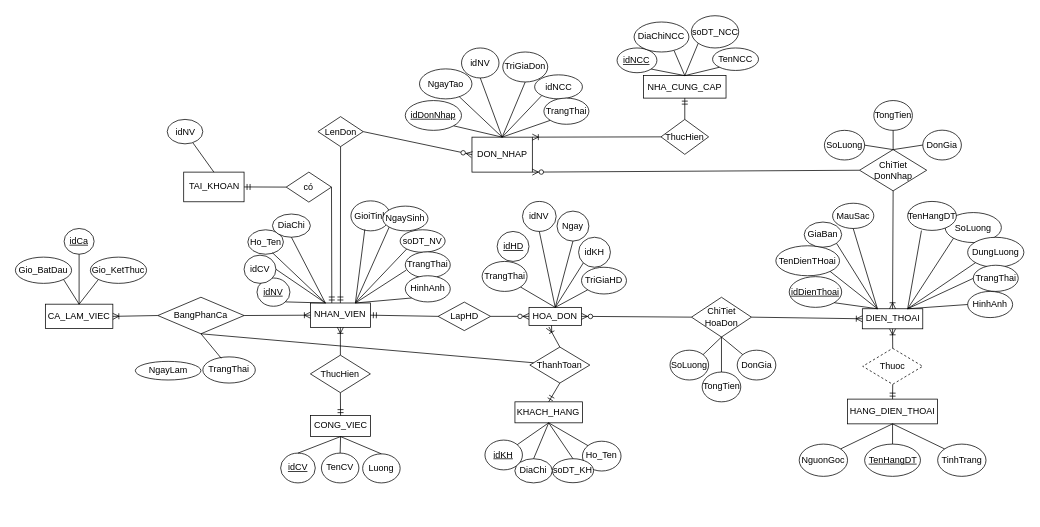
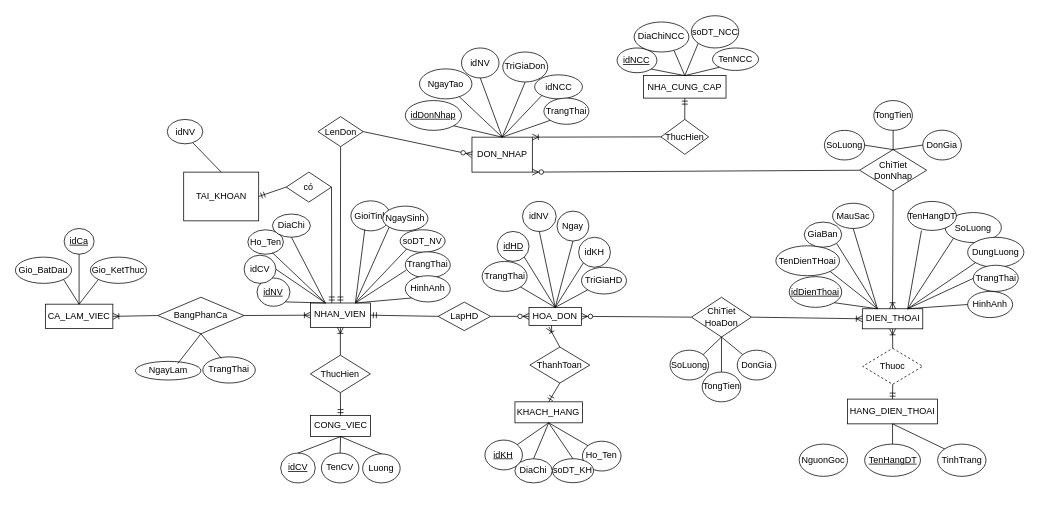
(214, 187) -> (221, 196)
none -> (539, 280)
(369, 348) -> (189, 349)
(865, 437) -> none
